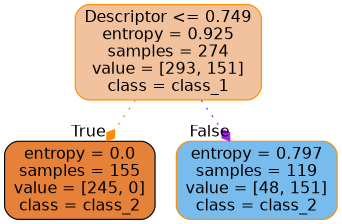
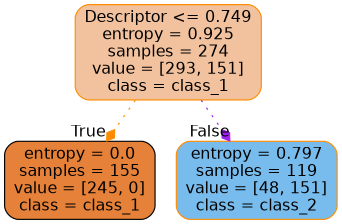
(80, 180) -> (80, 180)
